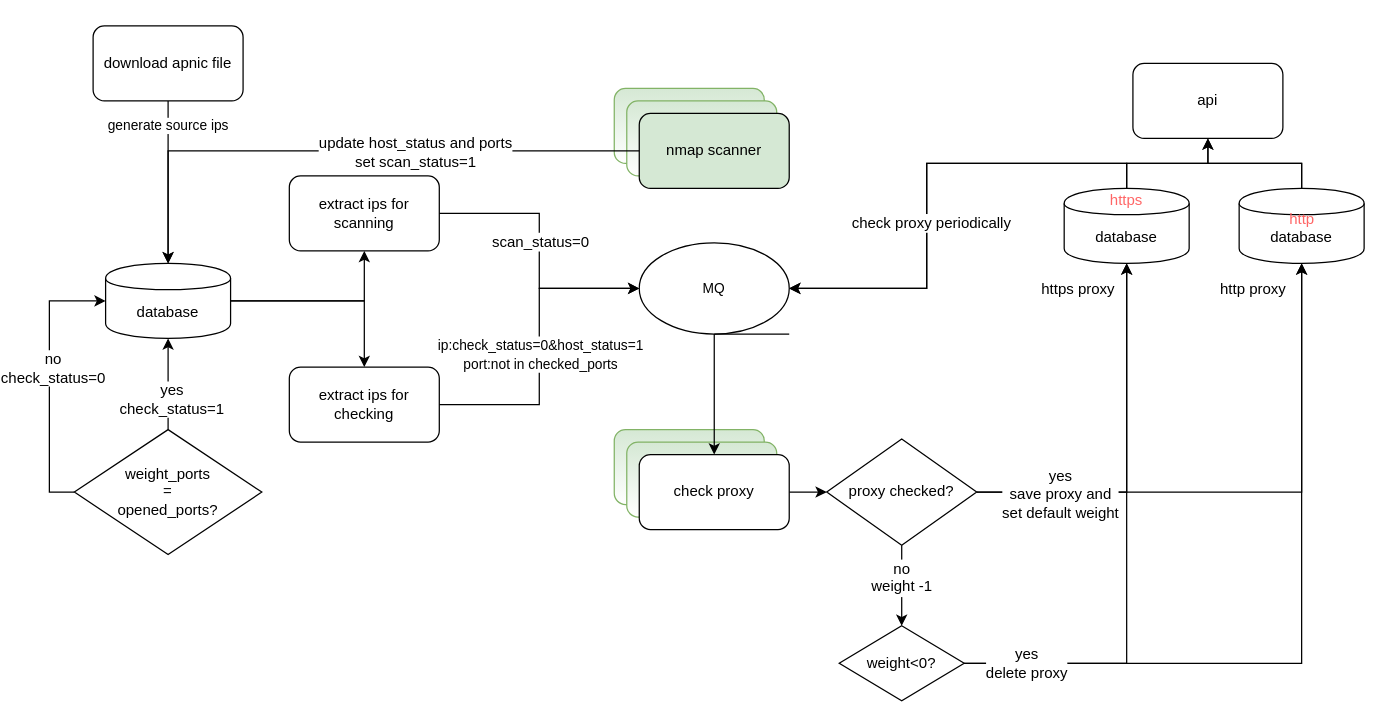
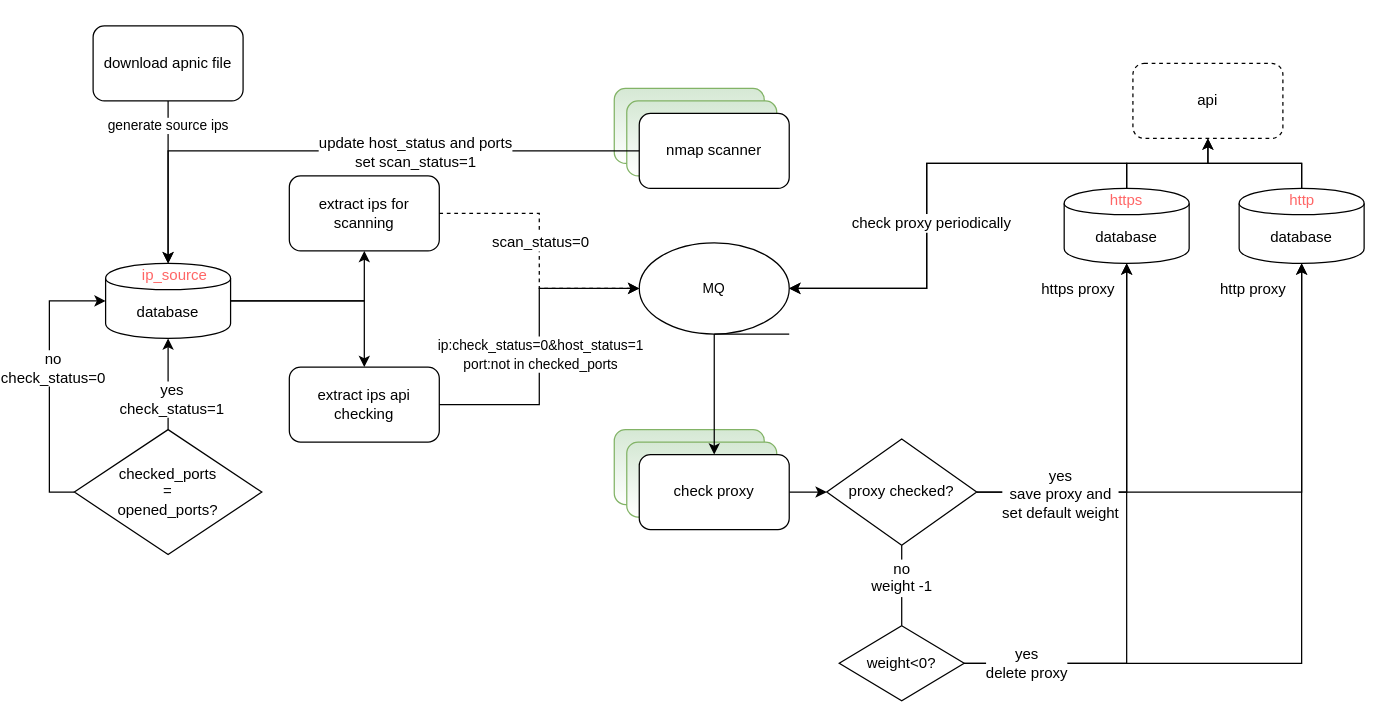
(1208, 101) -> (1208, 101)
(714, 151) -> (714, 151)
(500, 213) -> (500, 213)
(1302, 219) -> (1302, 201)
none -> (174, 276)
(364, 404) -> (364, 404)
(168, 492) -> (168, 492)
(902, 616) -> (902, 619)
